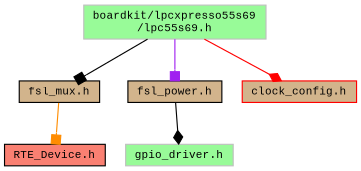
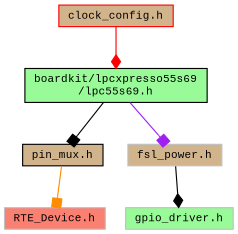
(175, 22) -> (116, 85)
(237, 57) -> (116, 41)
(59, 92) -> (63, 155)
(175, 92) -> (175, 155)
(55, 155) -> (55, 218)
